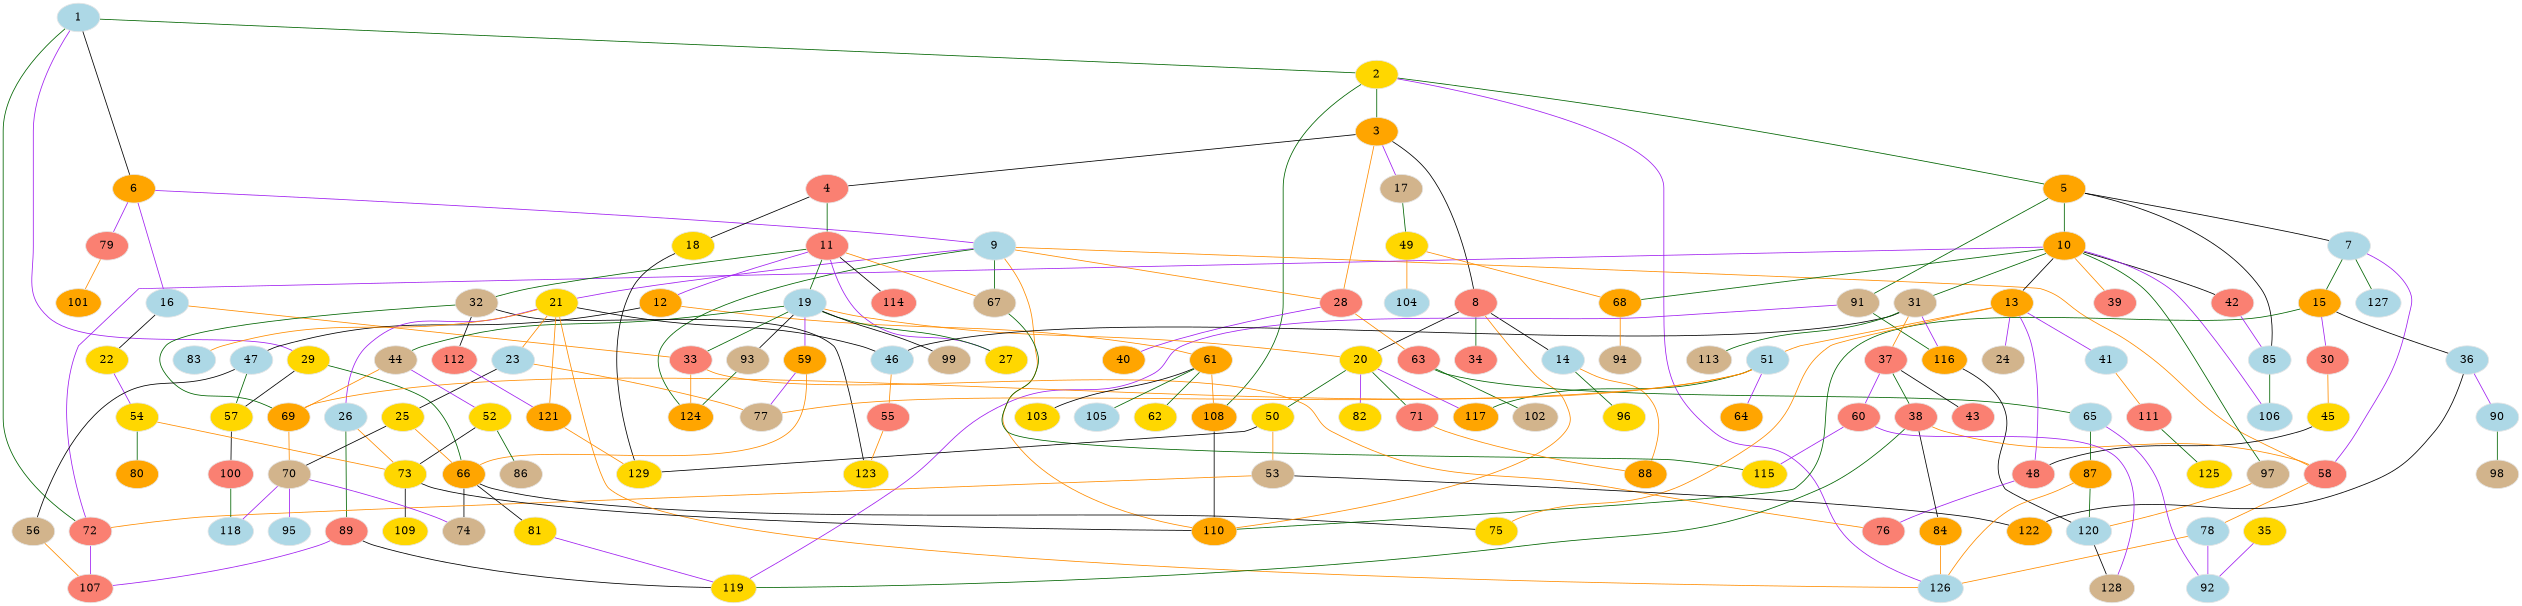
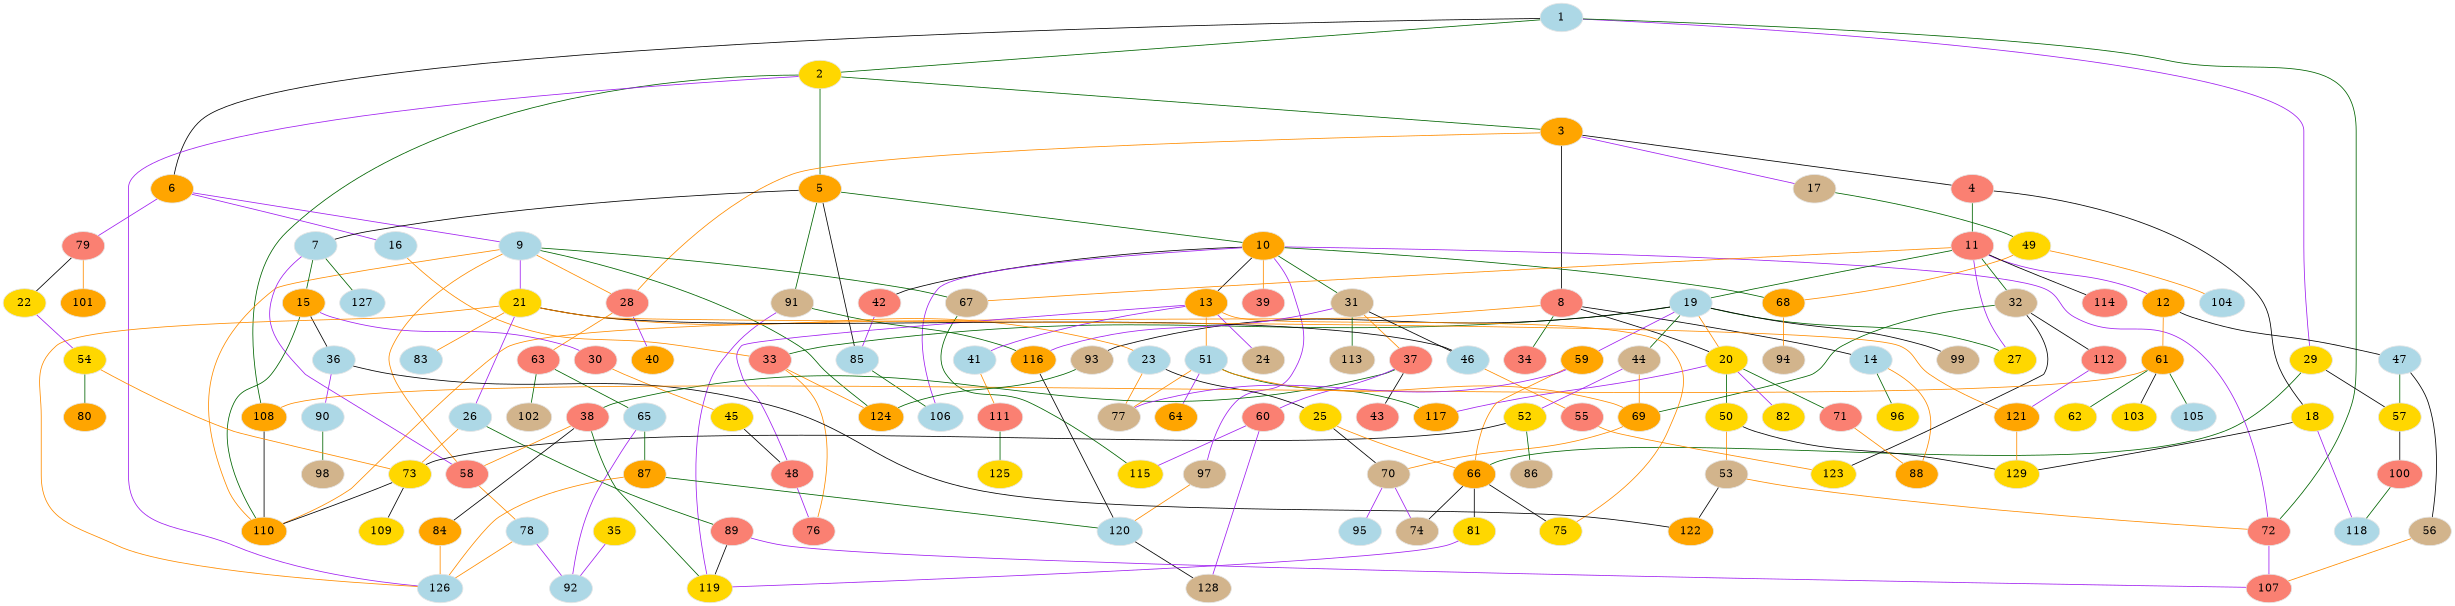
(137, 332) -> (54, 274)
(2185, 343) -> (1290, 376)
(260, 503) -> (2335, 474)
